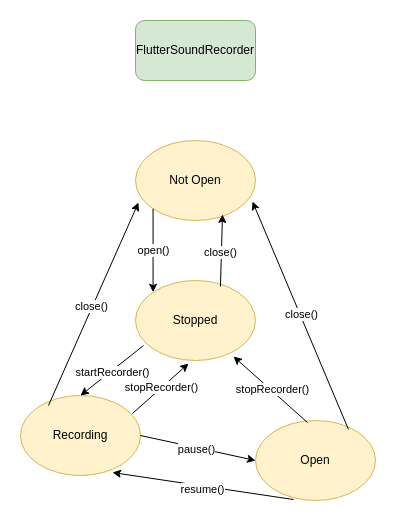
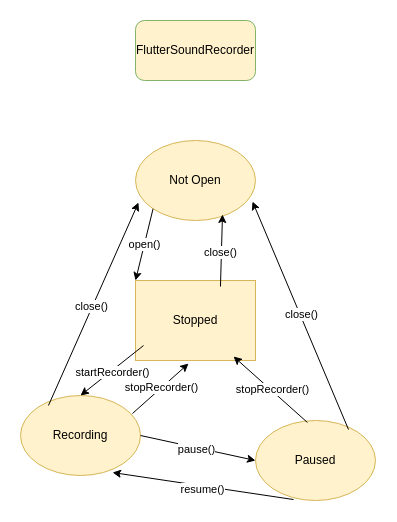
(196, 51) -> (196, 51)
(196, 321) -> (196, 321)
(316, 461) -> (316, 461)
